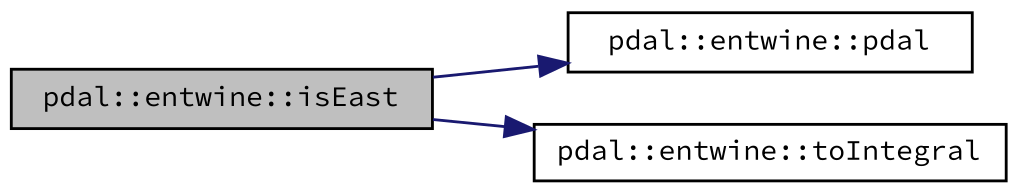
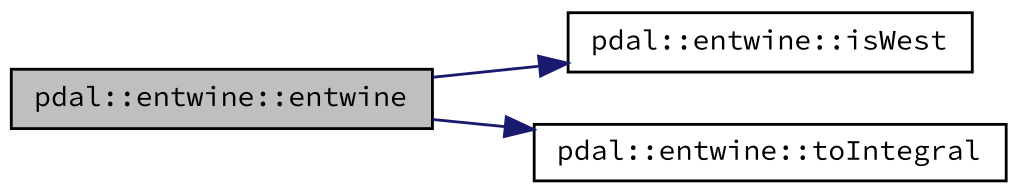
(770, 42) -> (770, 42)
(222, 99) -> (222, 99)
